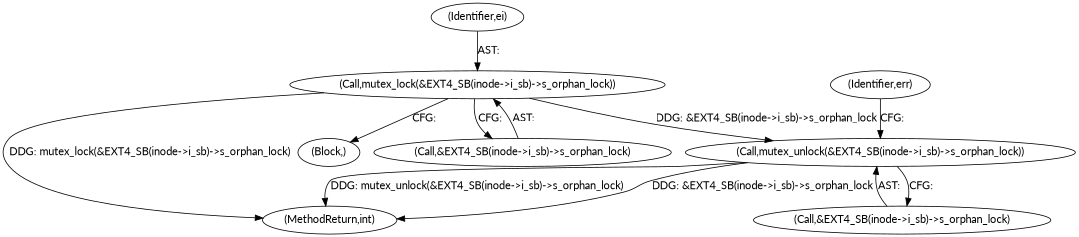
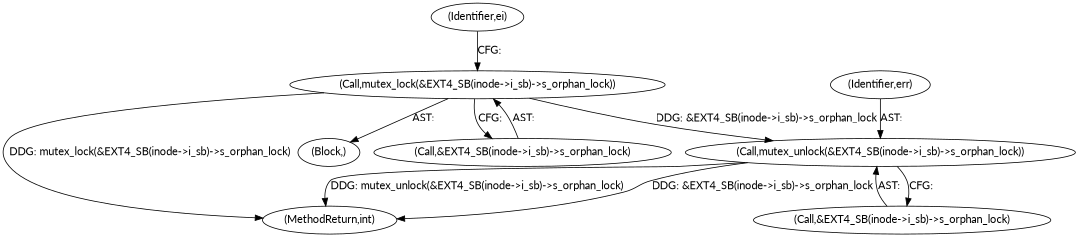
(490, 51) -> (491, 51)
(426, 119) -> (425, 119)
(894, 119) -> (893, 119)
